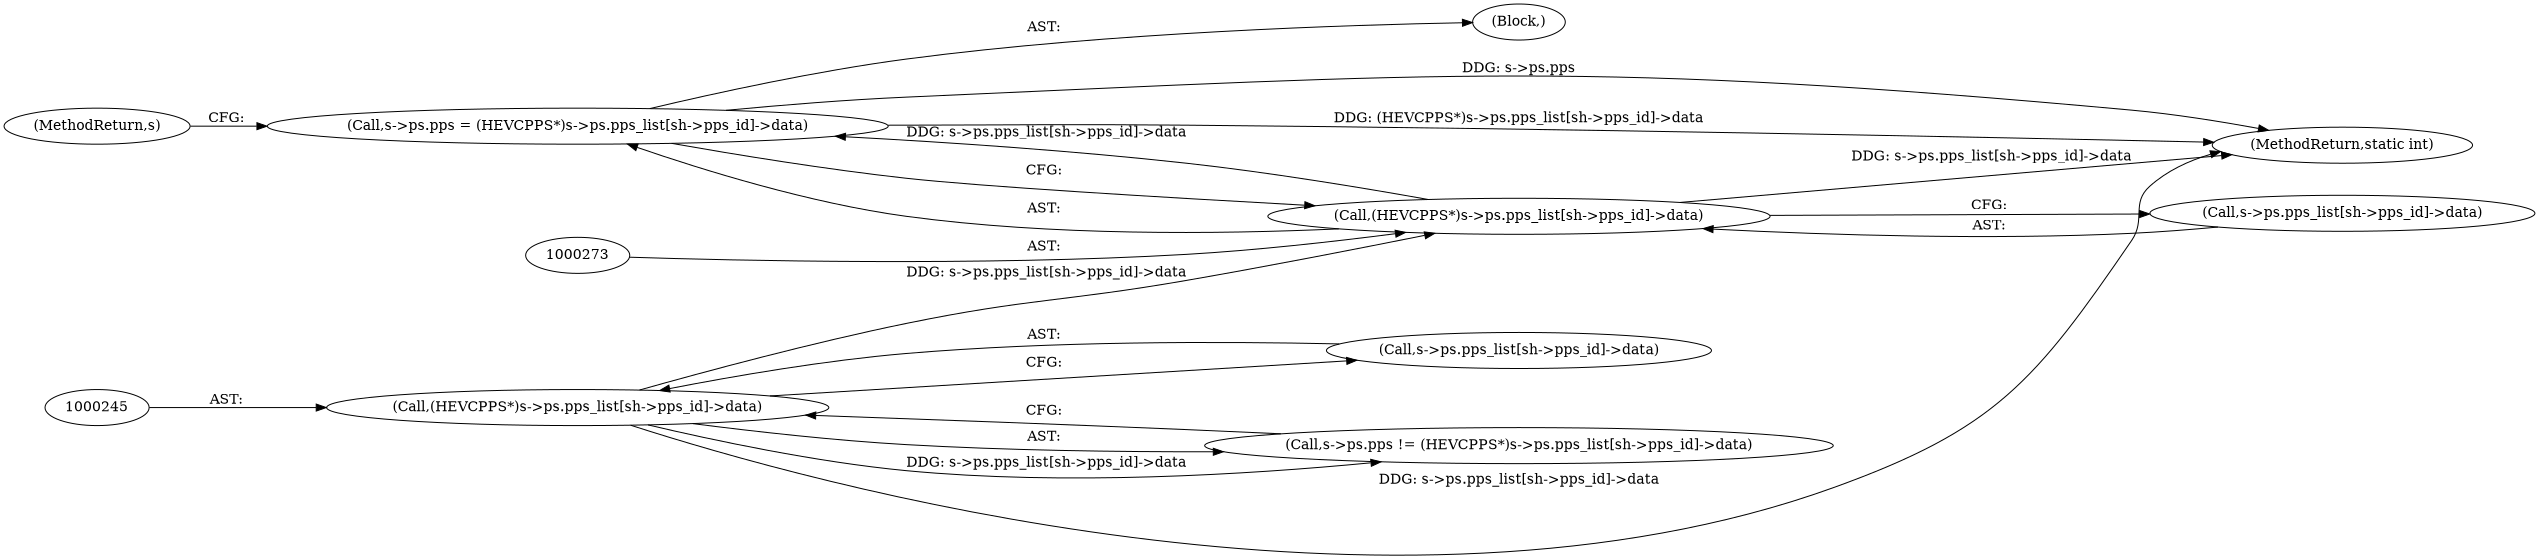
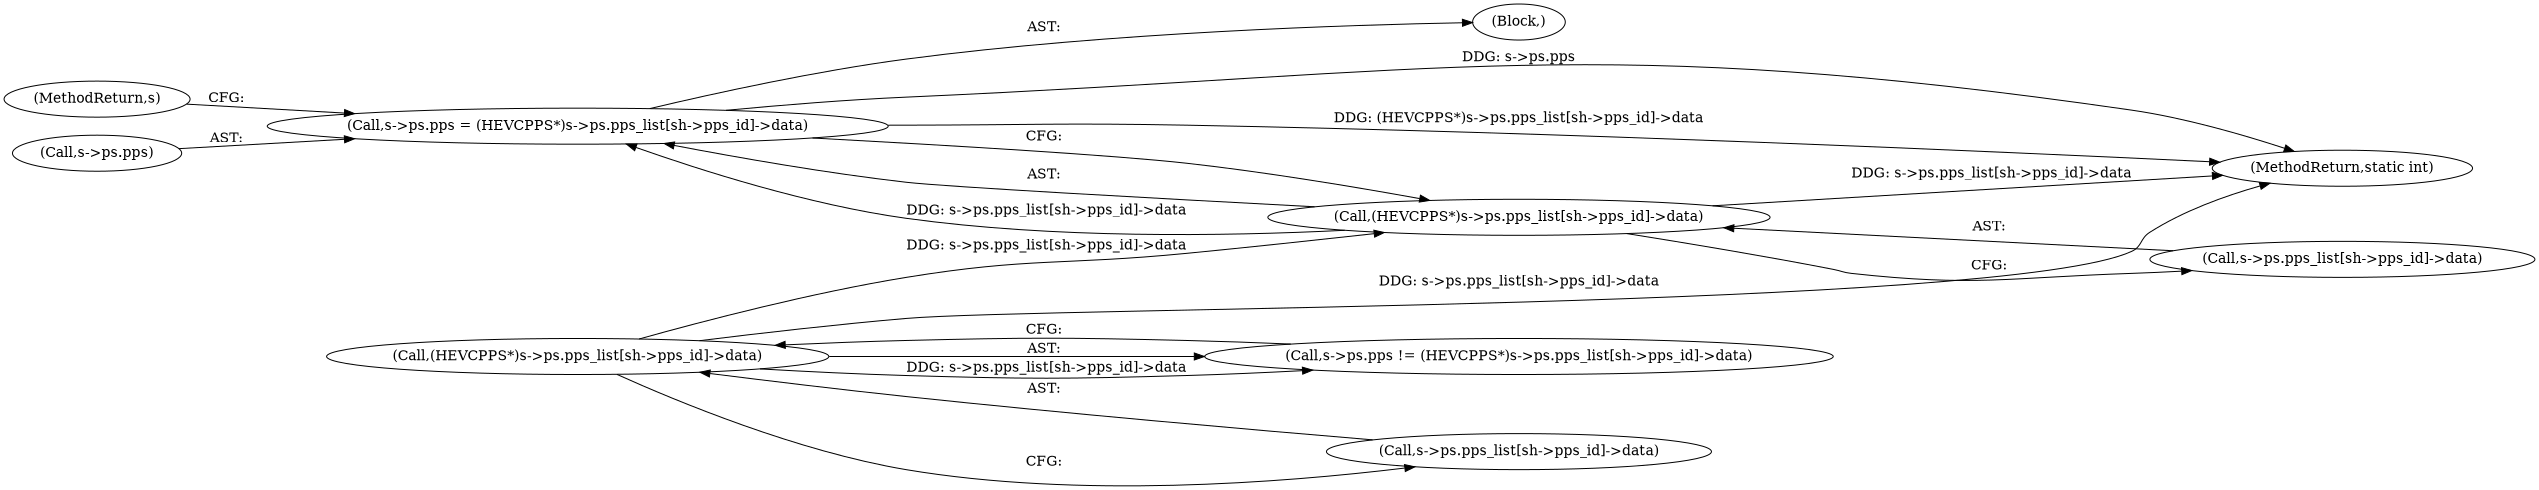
none -> (97, 153)
(578, 255) -> none
(97, 408) -> none
